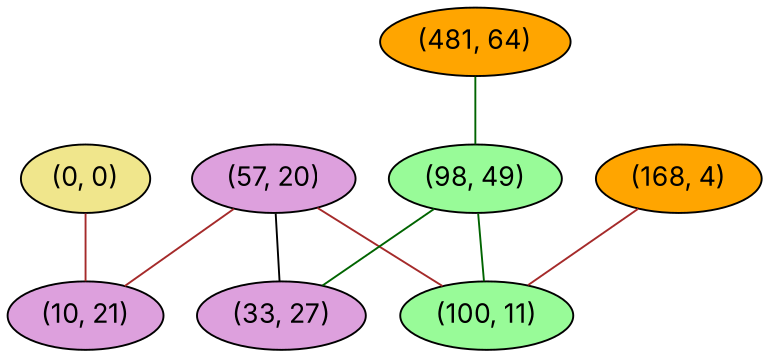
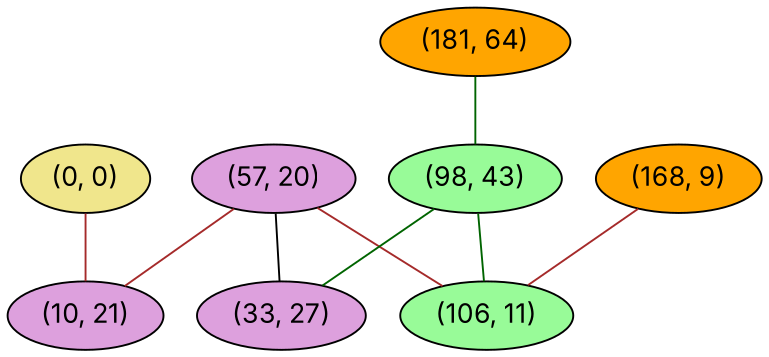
(475, 42) -> (475, 42)
(475, 179) -> (475, 179)
(679, 179) -> (679, 179)
(487, 316) -> (487, 316)
